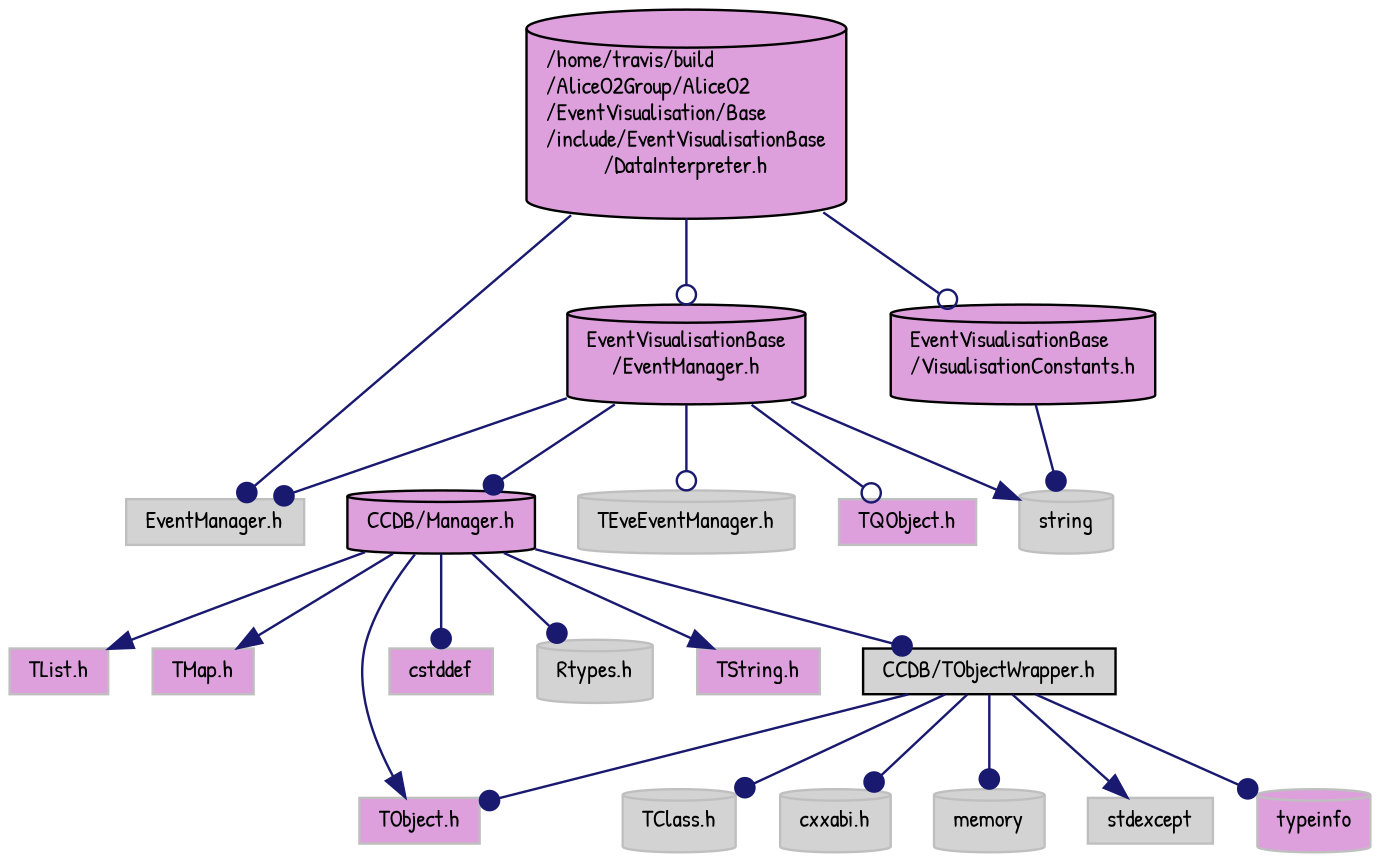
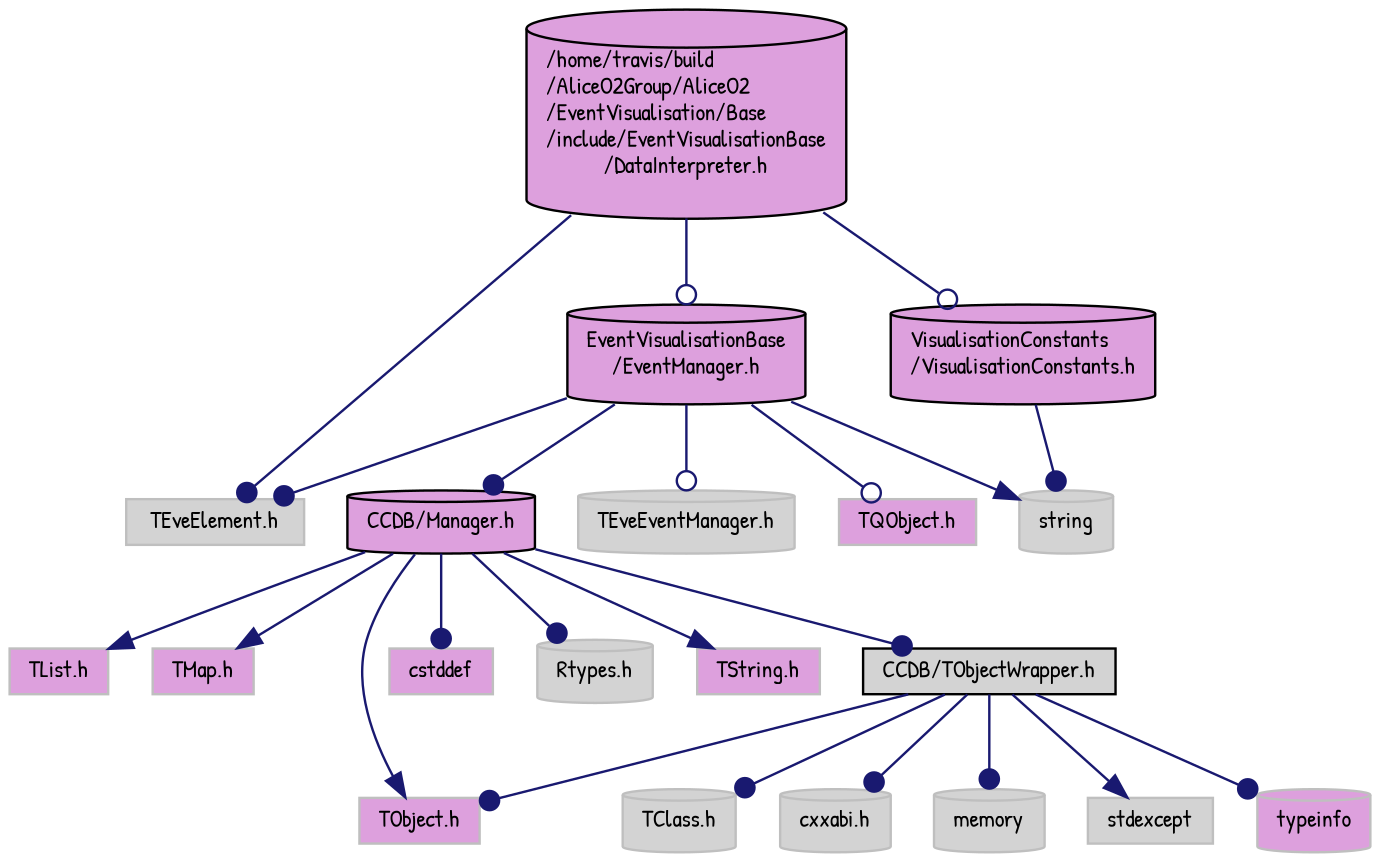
(1023, 354) -> (1023, 354)
(215, 522) -> (215, 522)
